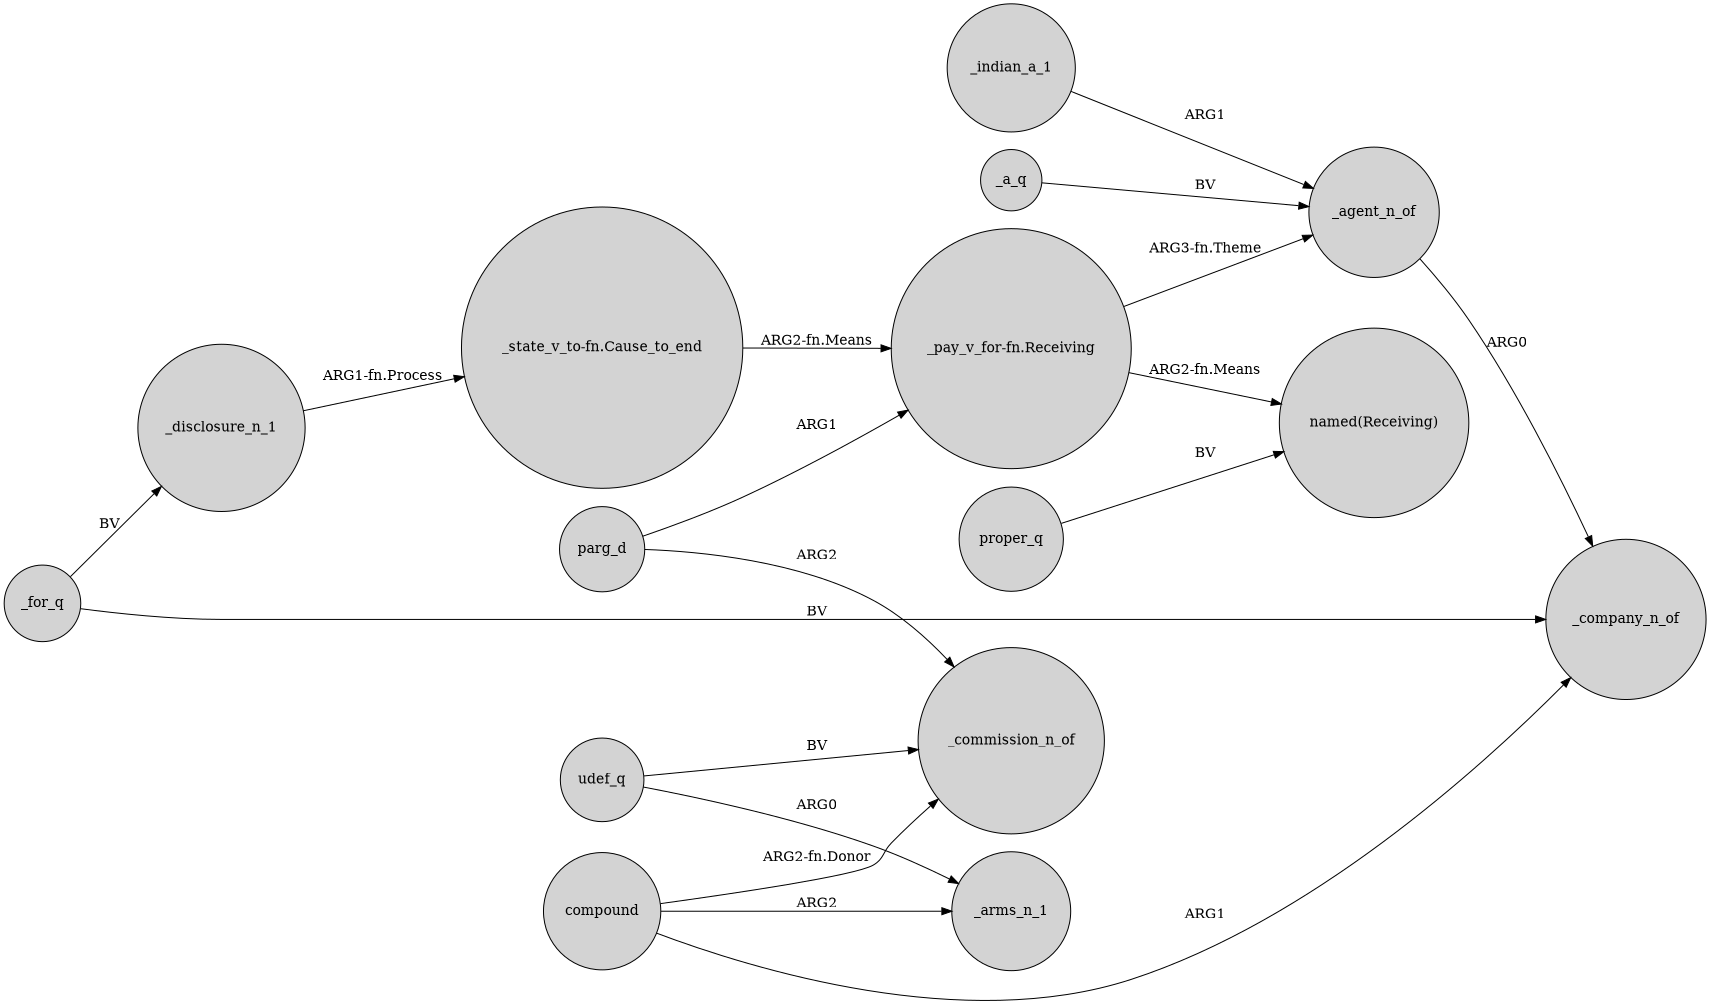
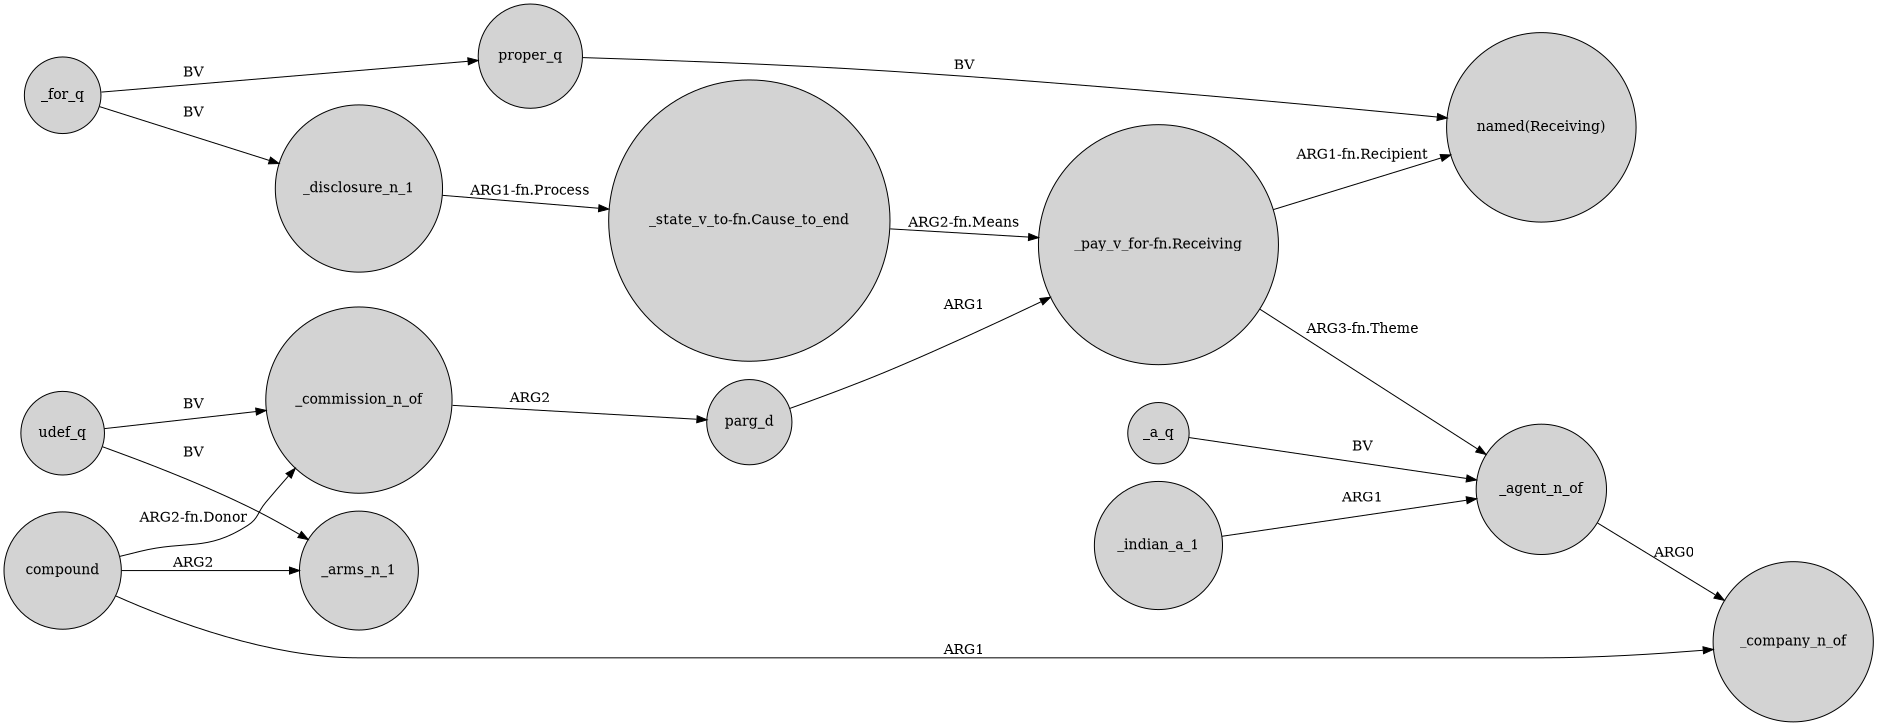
(1205, 370) -> (1363, 155)
(808, 574) -> (575, 412)
(808, 619) -> (285, 77)
(817, 805) -> (194, 453)
